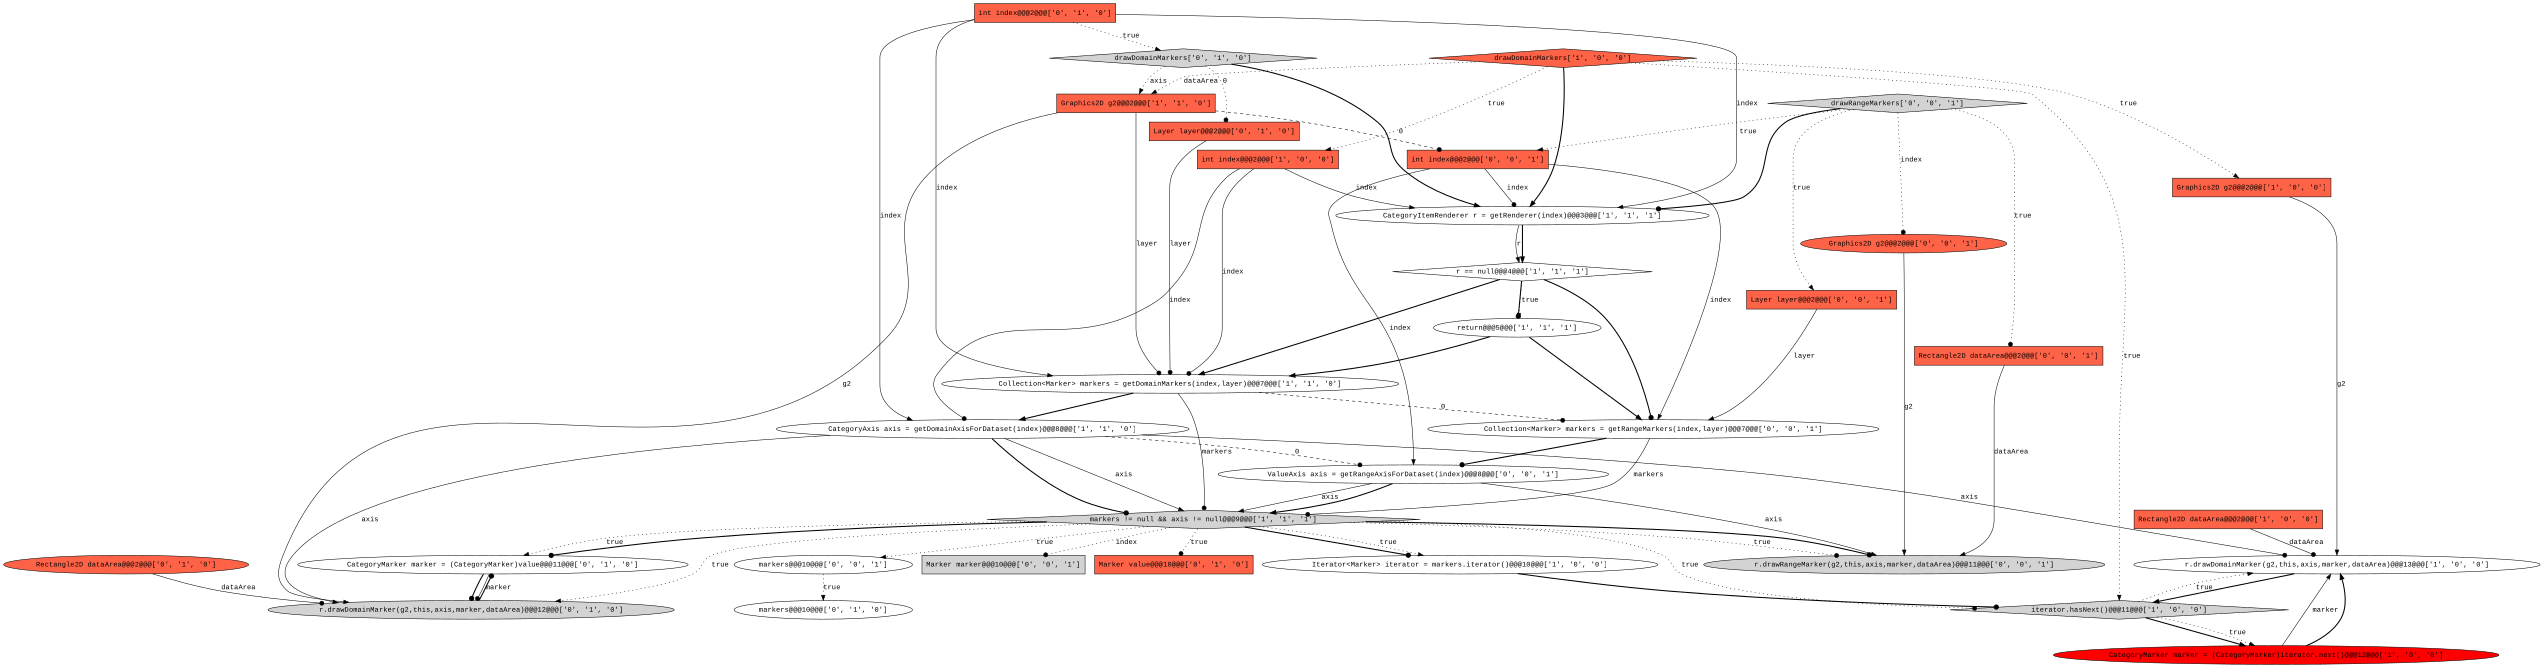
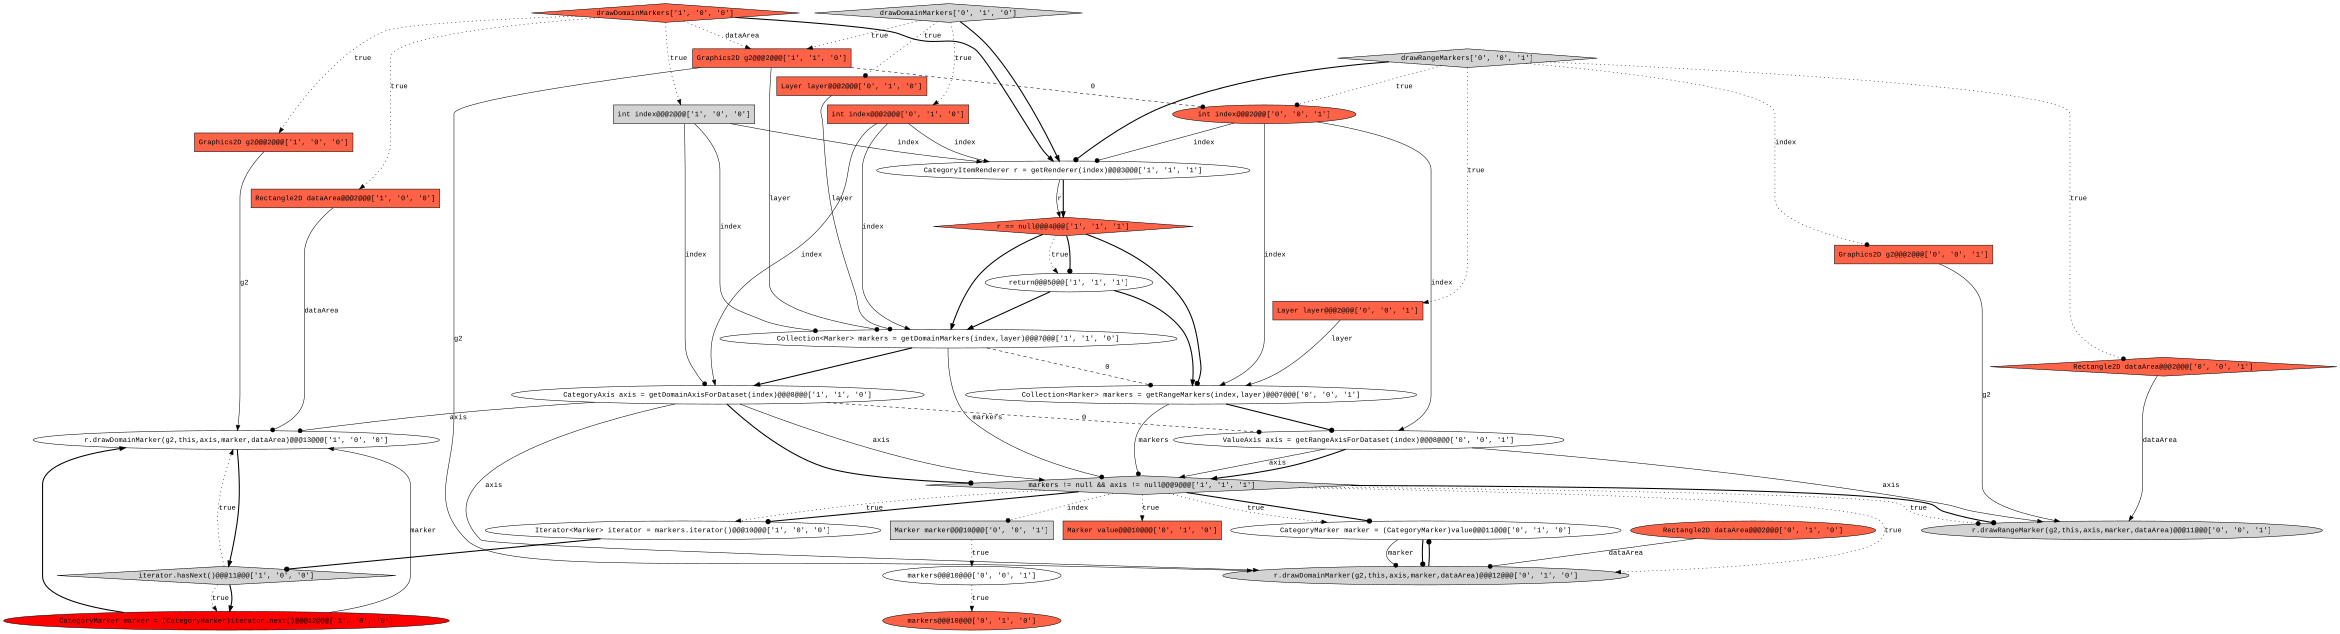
(1114, 36) -> (954, 64)
(1159, 81) -> (880, 36)
(1225, 81) -> (933, 36)
(1695, 128) -> (1370, 85)
(2077, 139) -> (424, 40)
(1268, 159) -> (684, 114)
(1478, 159) -> (1264, 114)
(1904, 244) -> (1914, 255)
(1522, 272) -> (1063, 226)
(2009, 356) -> (2163, 367)
(1190, 540) -> (1142, 505)
(1017, 542) -> (972, 550)
(1675, 569) -> none
(823, 610) -> (972, 621)
